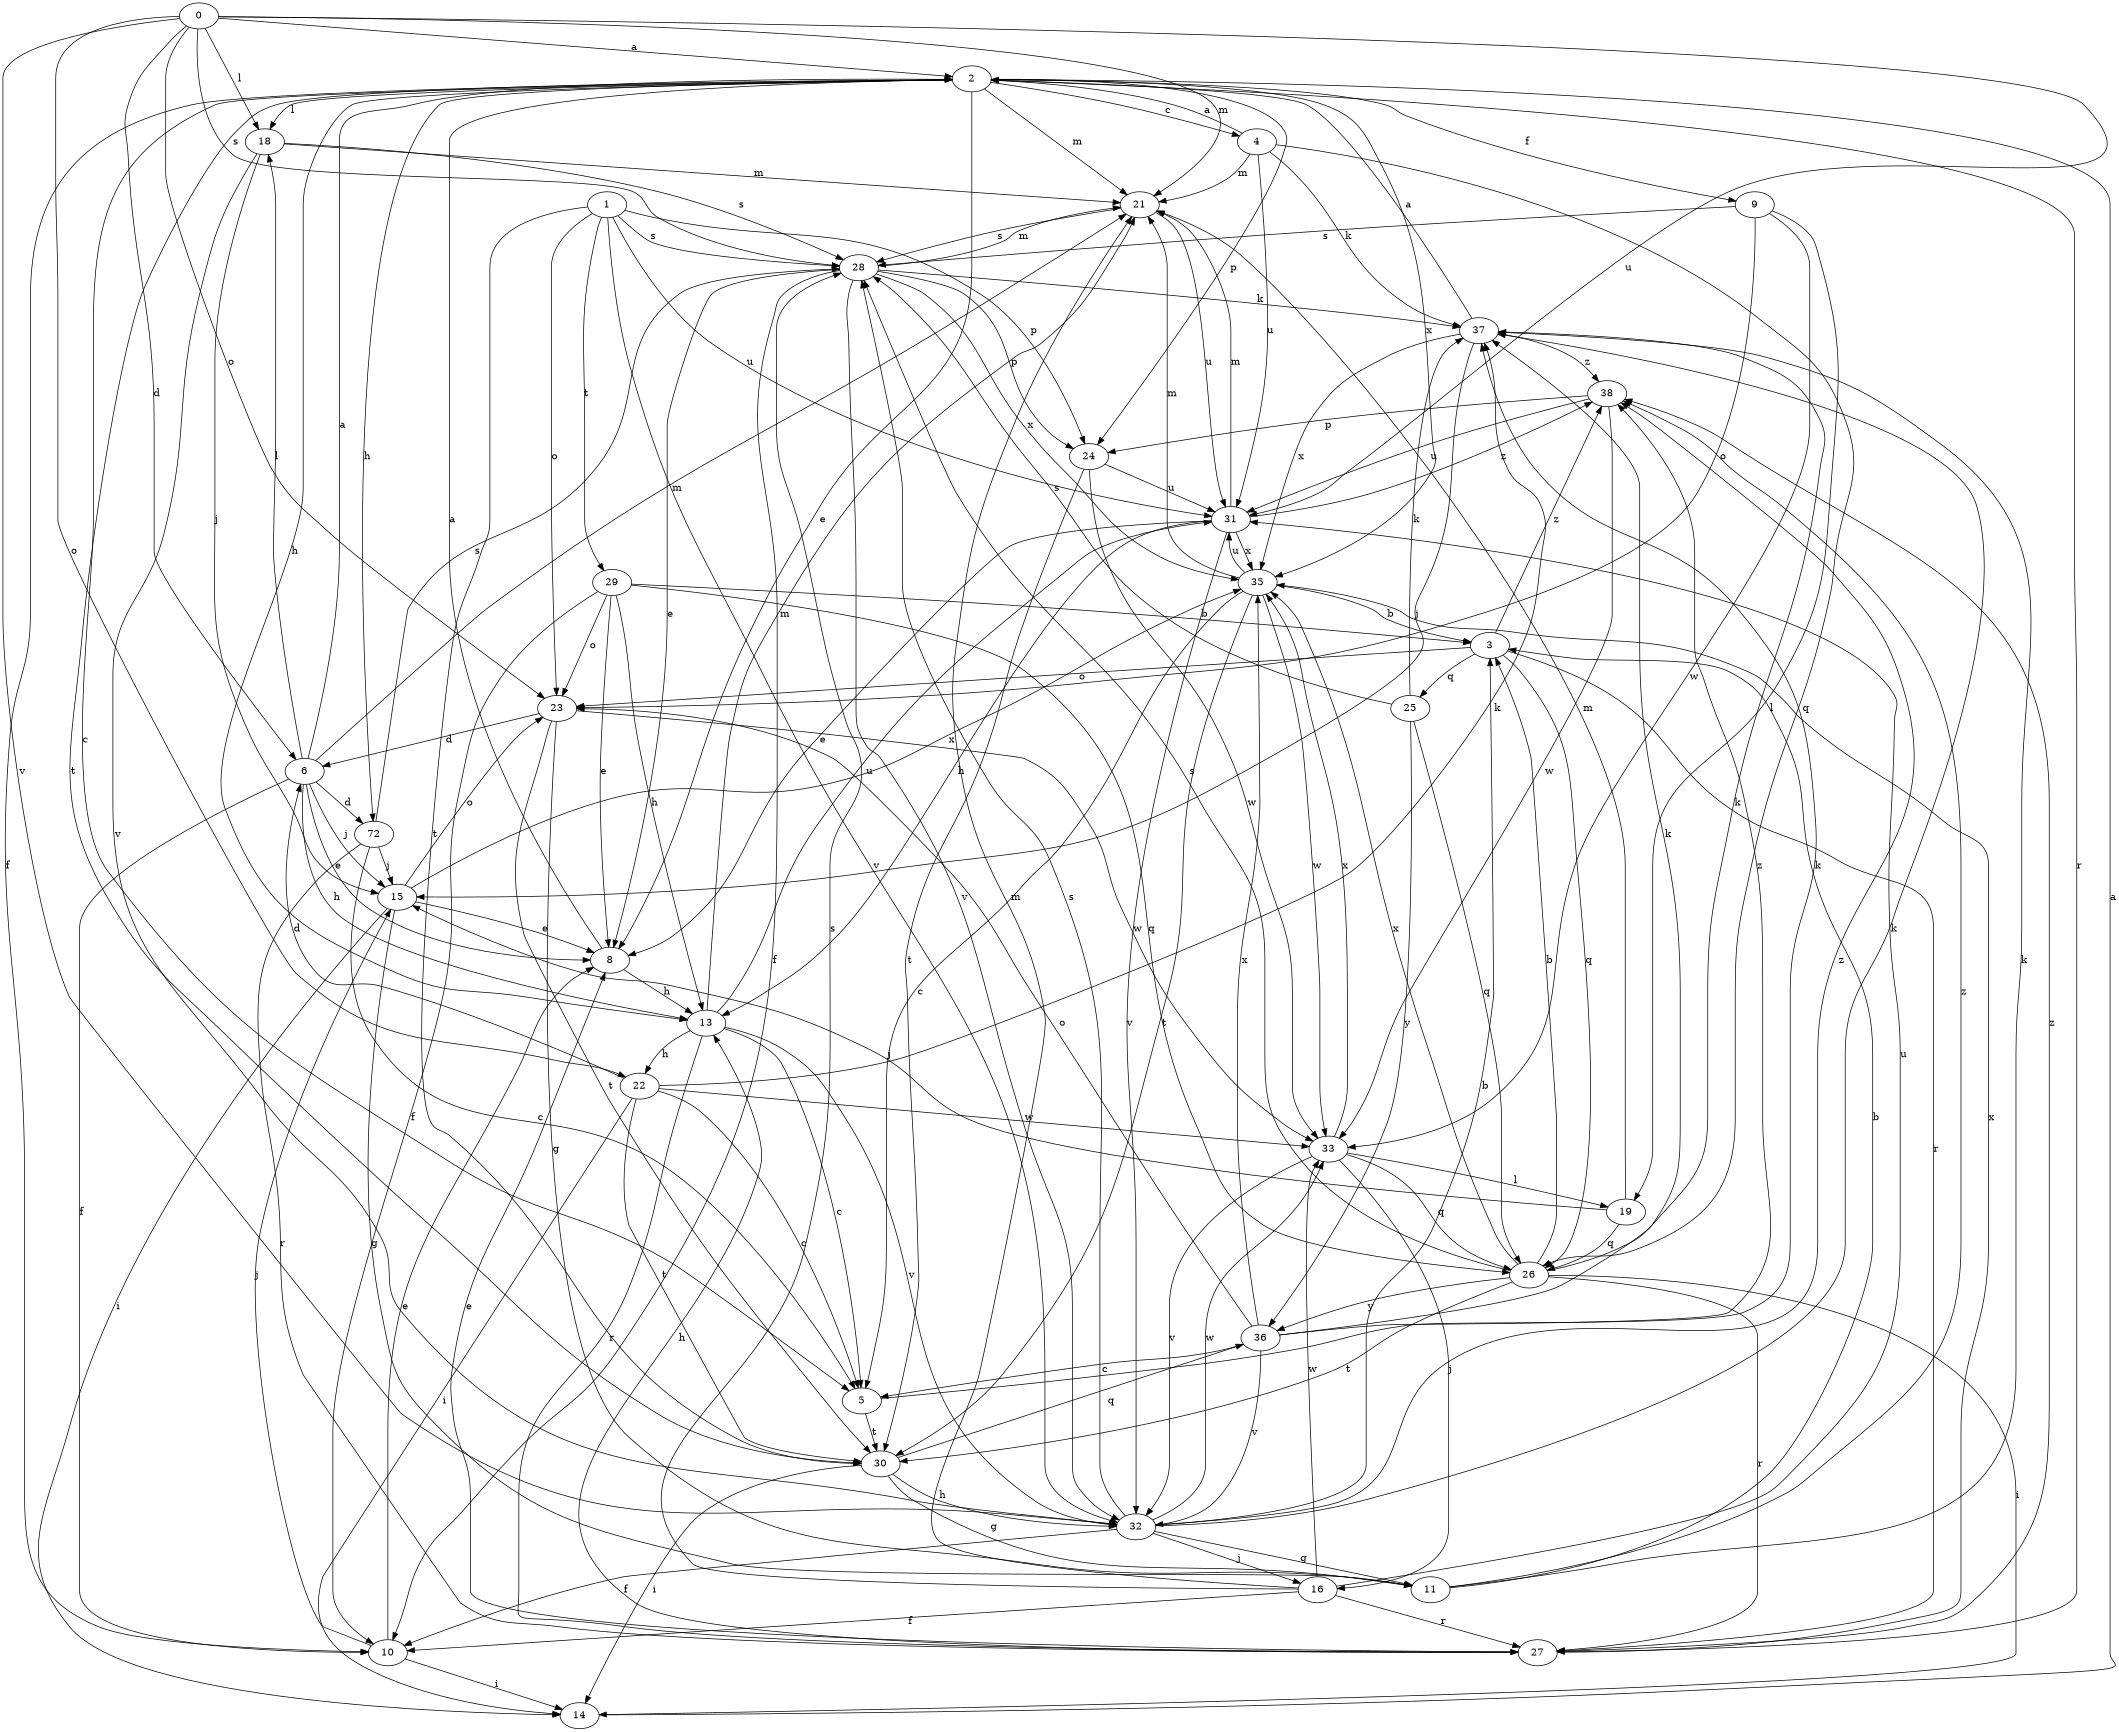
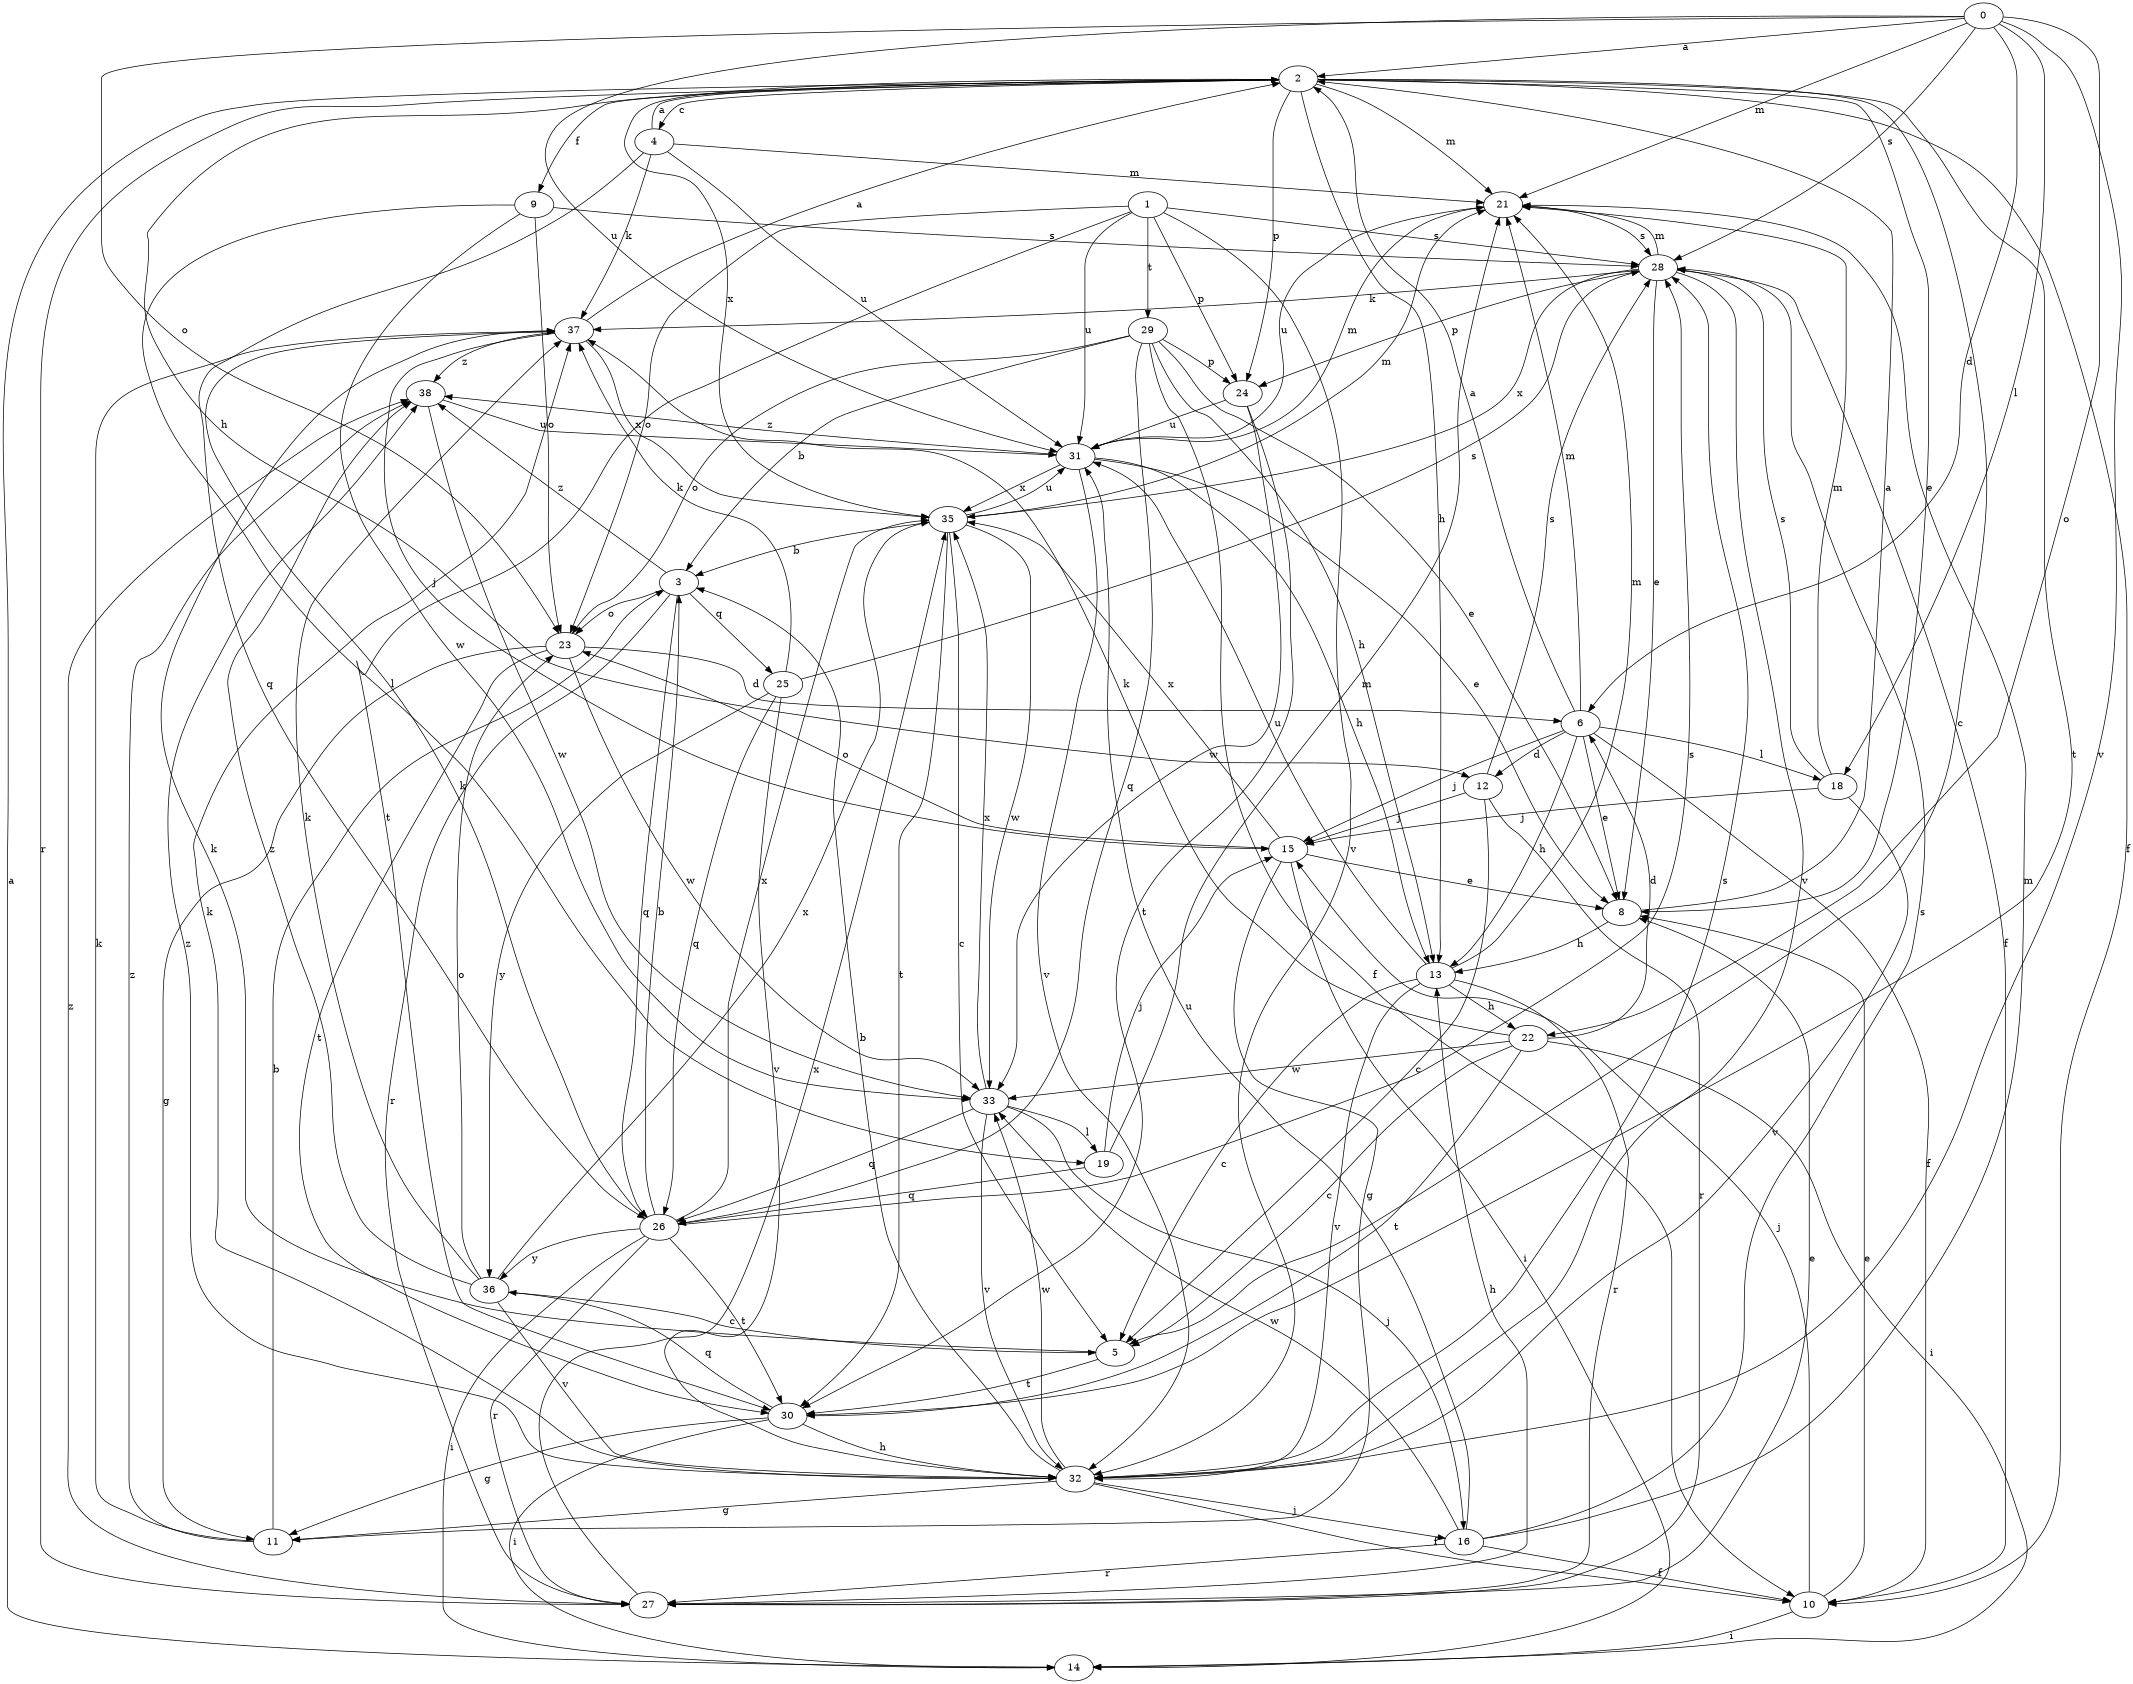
(609, 87) -> none
(1351, 417) -> (1194, 358)
(374, 834) -> (1483, 787)
none -> (771, 1274)
